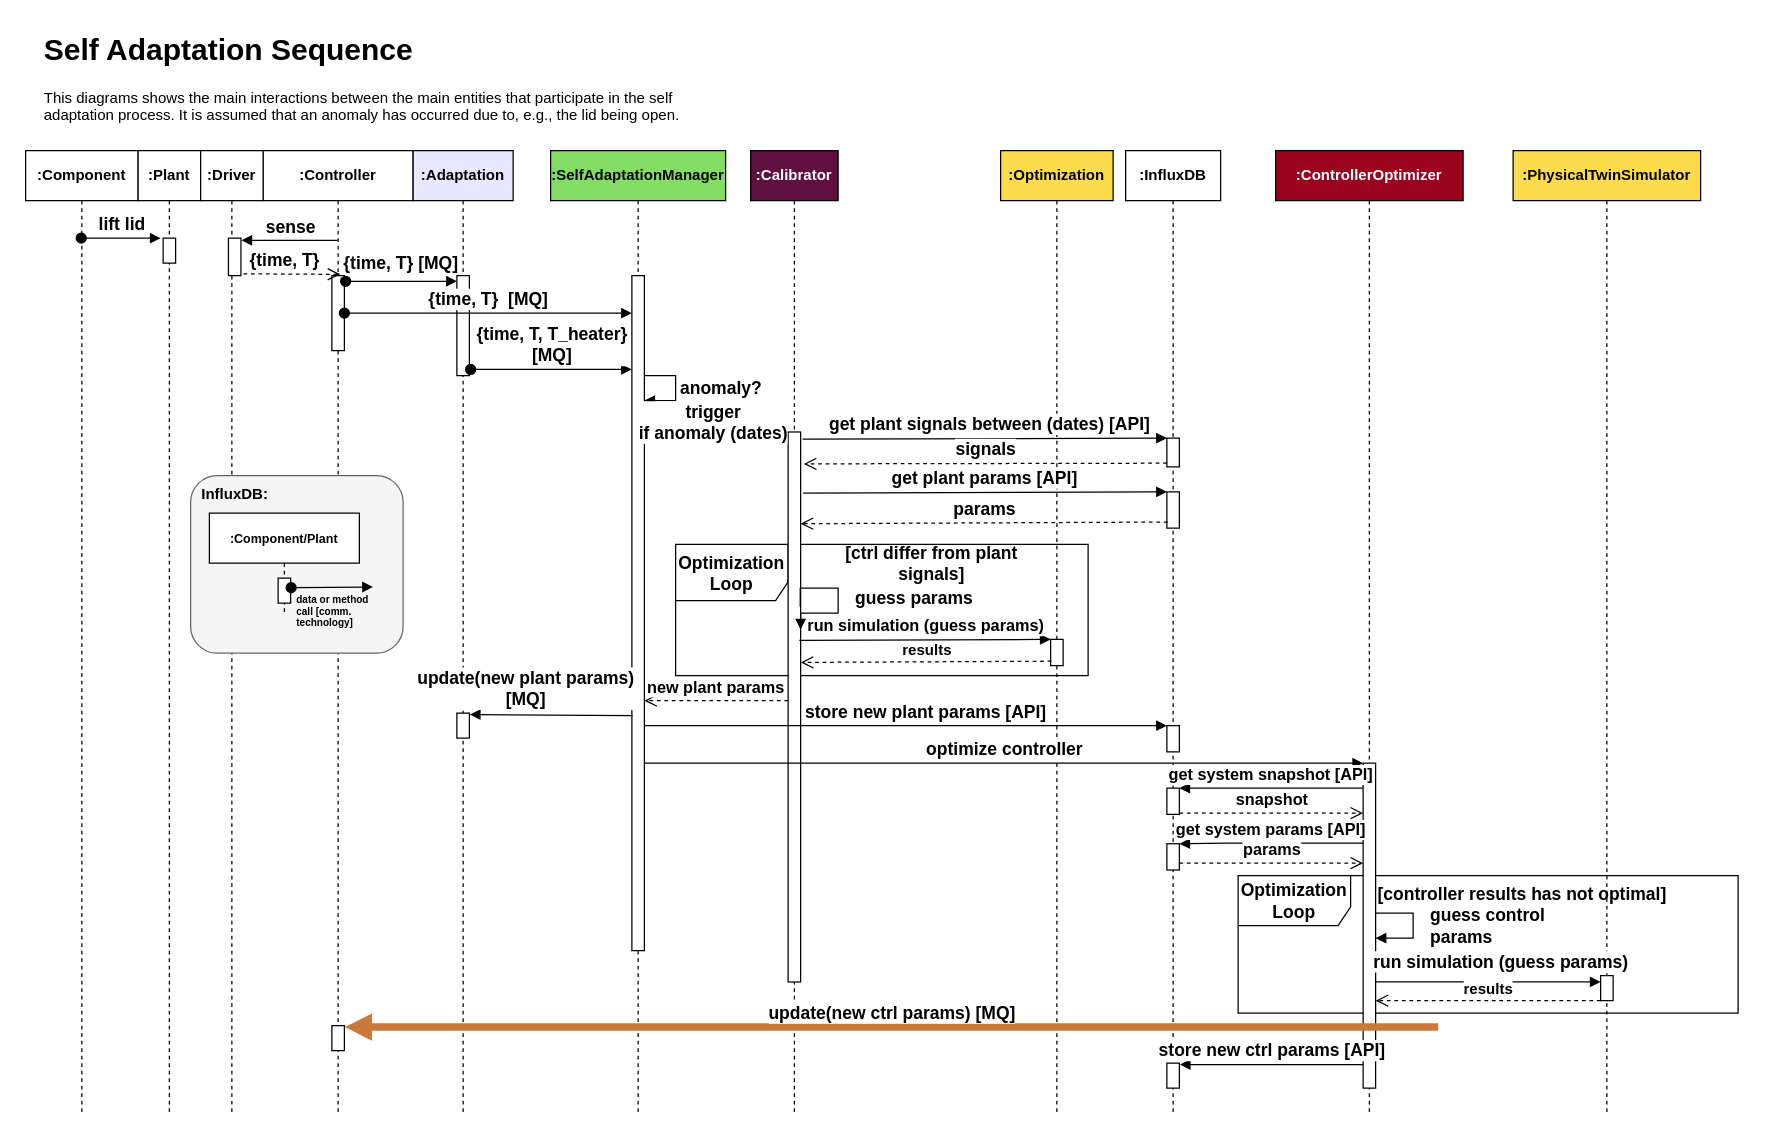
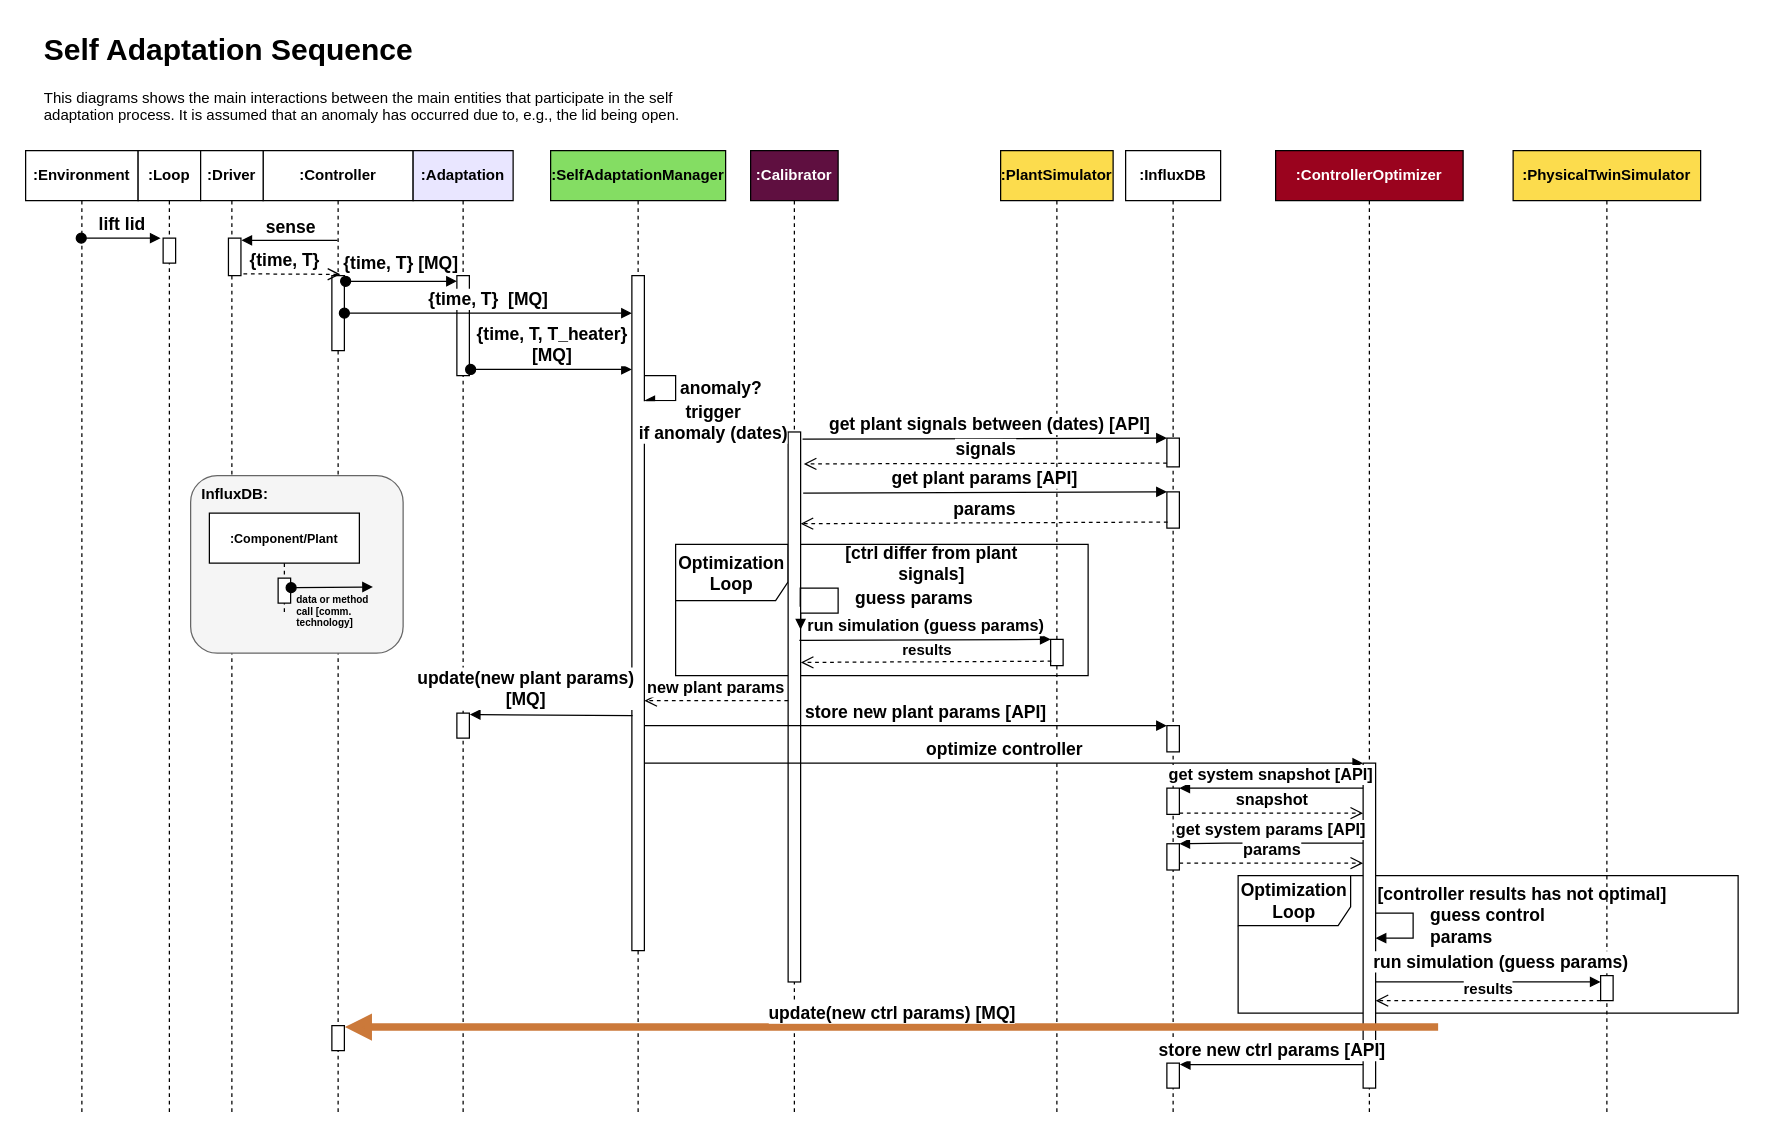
(82, 176) -> (82, 176)
(169, 176) -> (169, 176)
(1057, 176) -> (1057, 176)
